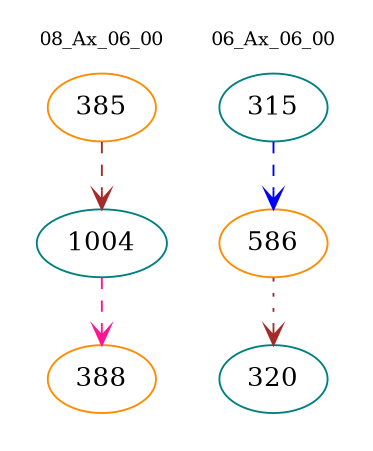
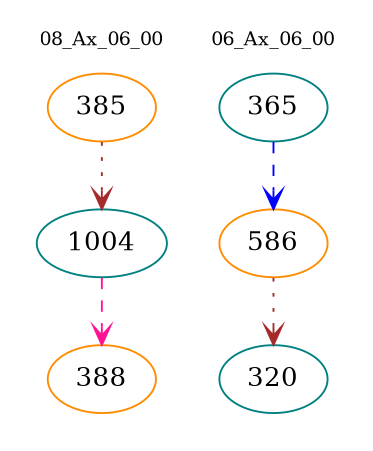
(273, 108) -> (273, 108)
(102, 166) -> (102, 166)
